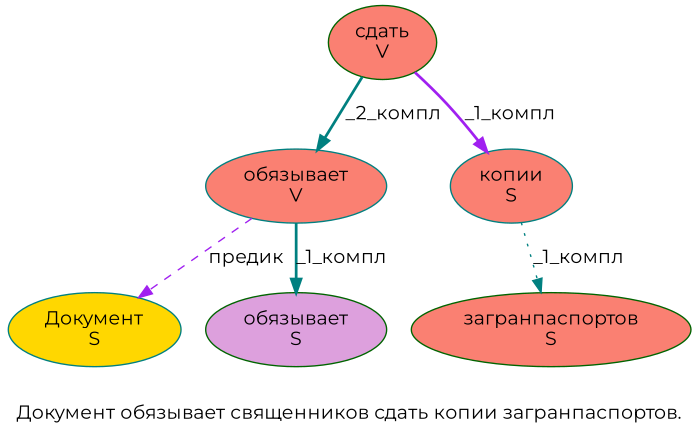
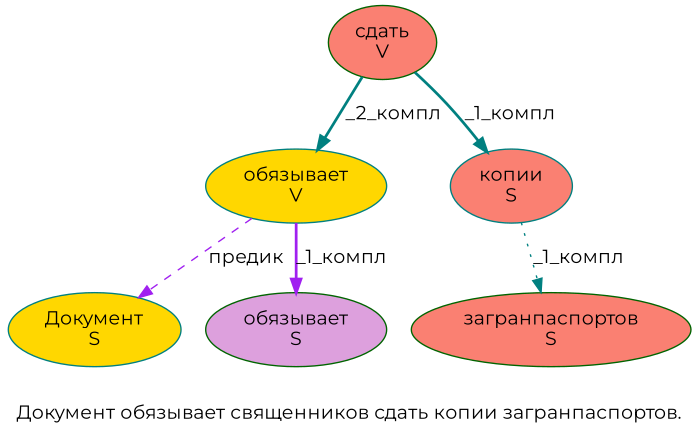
(448, 105) -> (448, 105)
(296, 186) -> (296, 186)
(296, 251) -> (296, 251)
